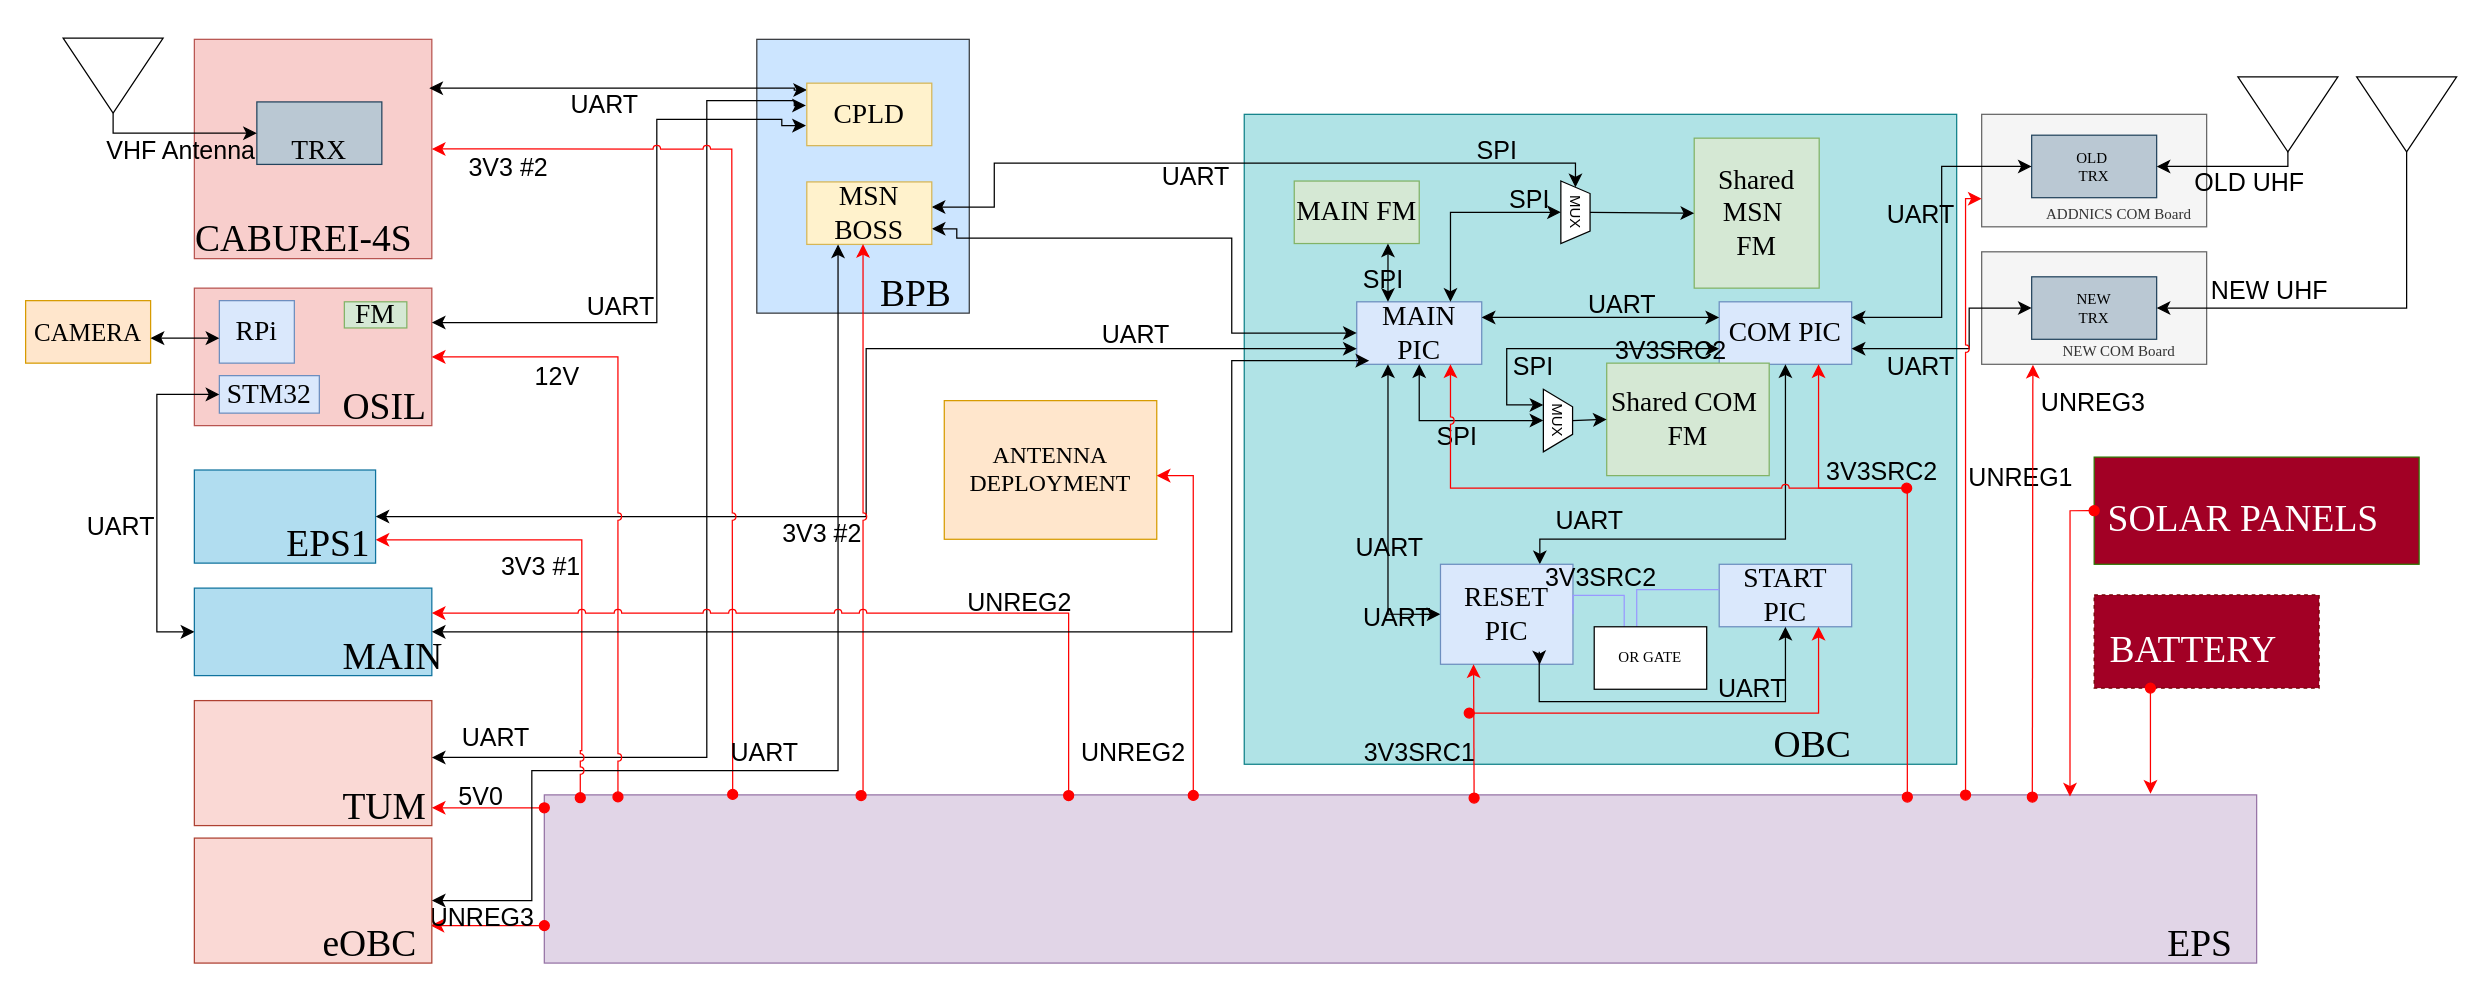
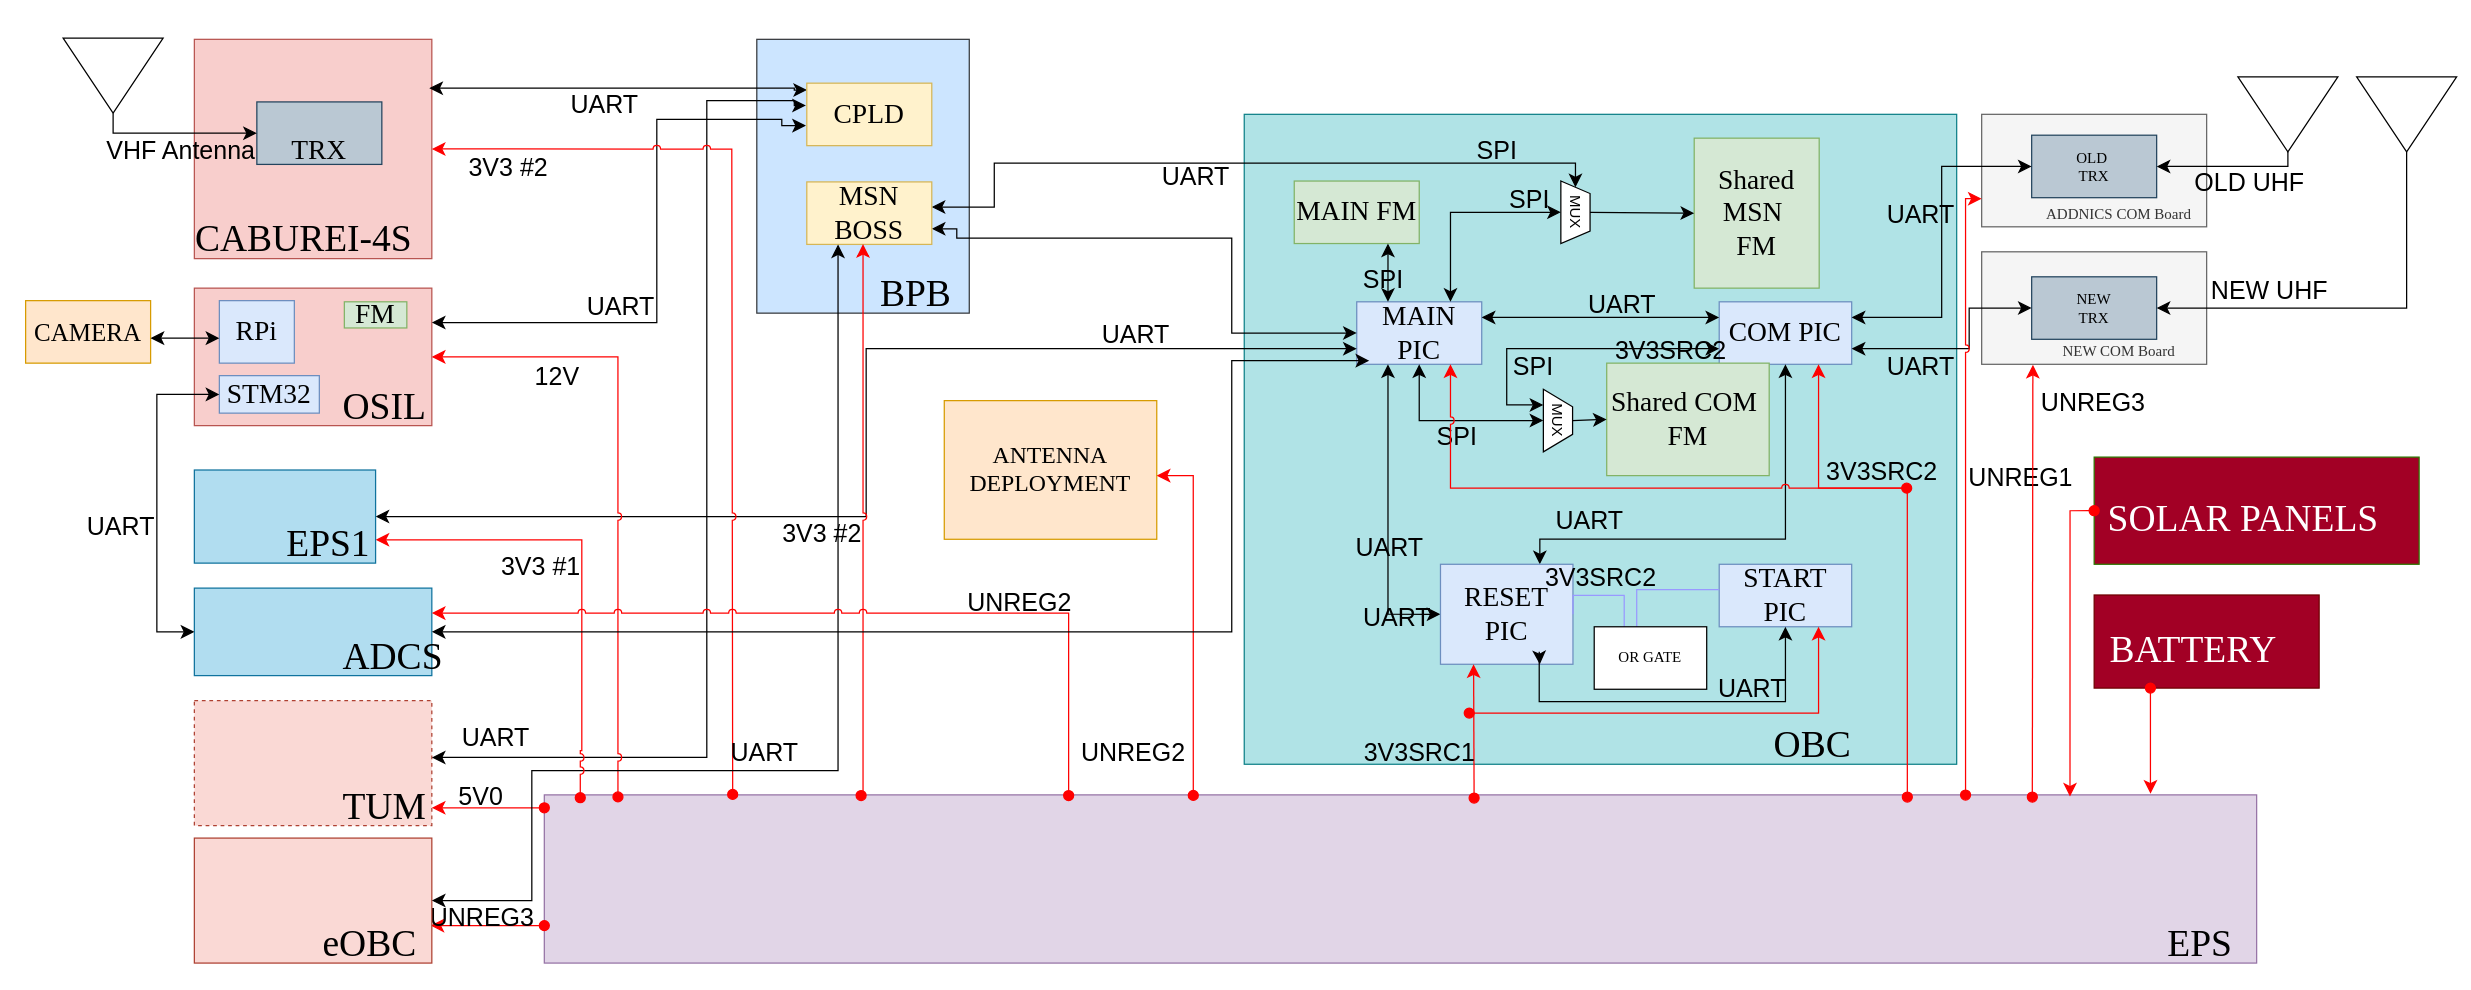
(2207, 642) -> (2207, 642)
(360, 643) -> (360, 643)
(313, 763) -> (313, 763)
